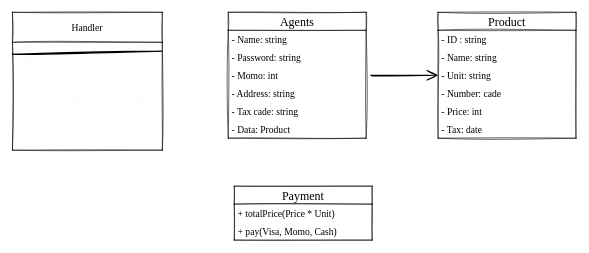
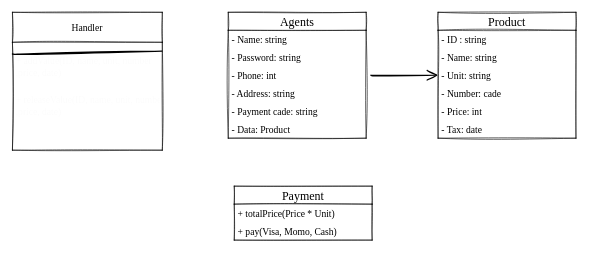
(256, 76) -> (259, 76)
(274, 112) -> (284, 112)
